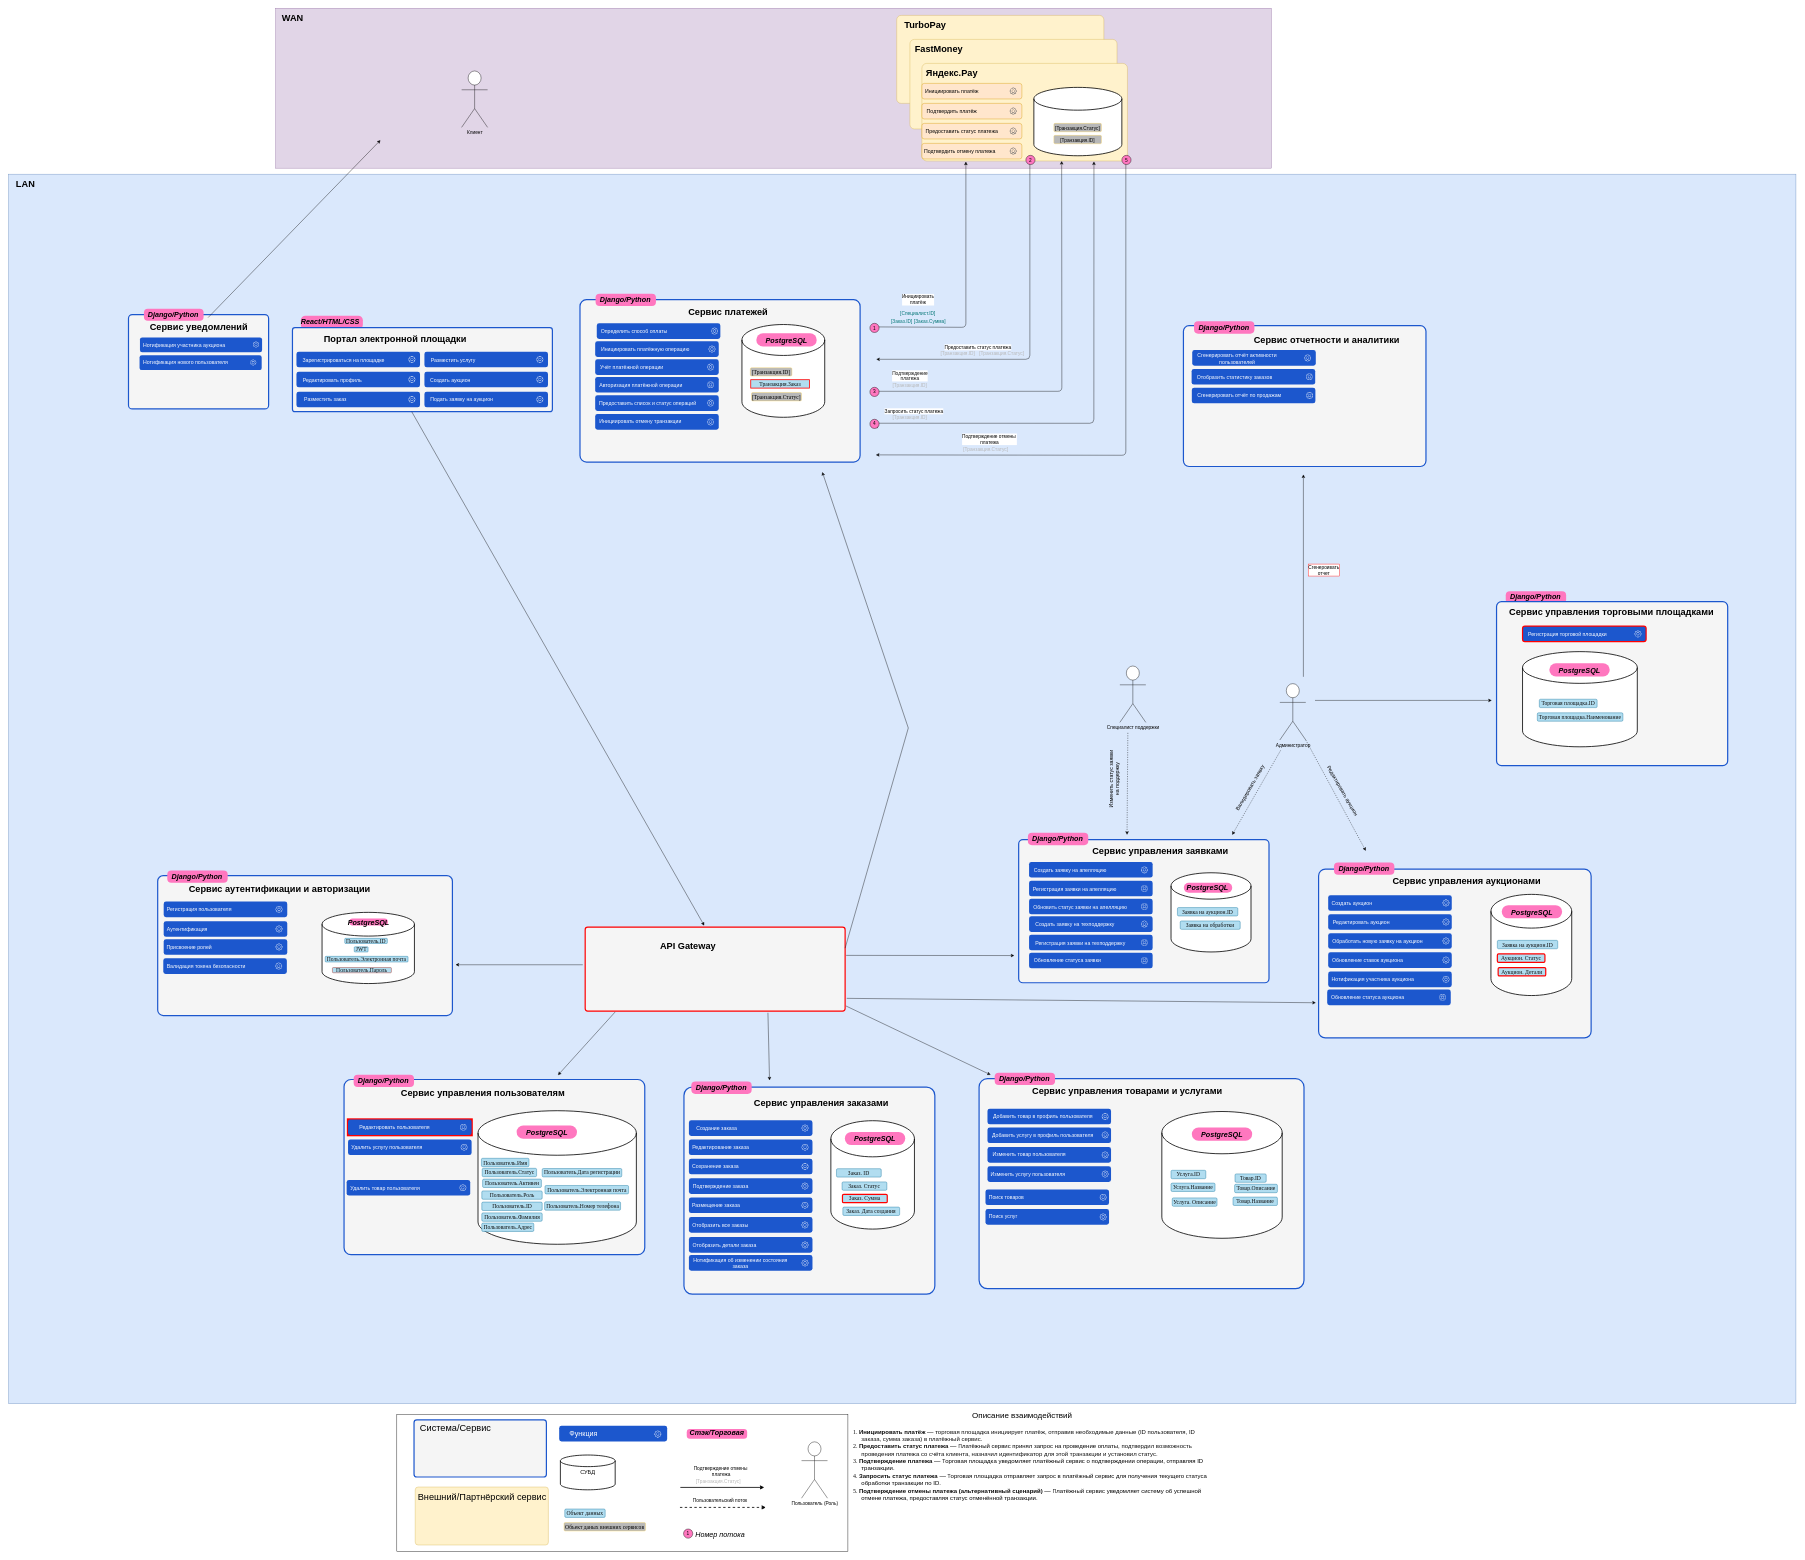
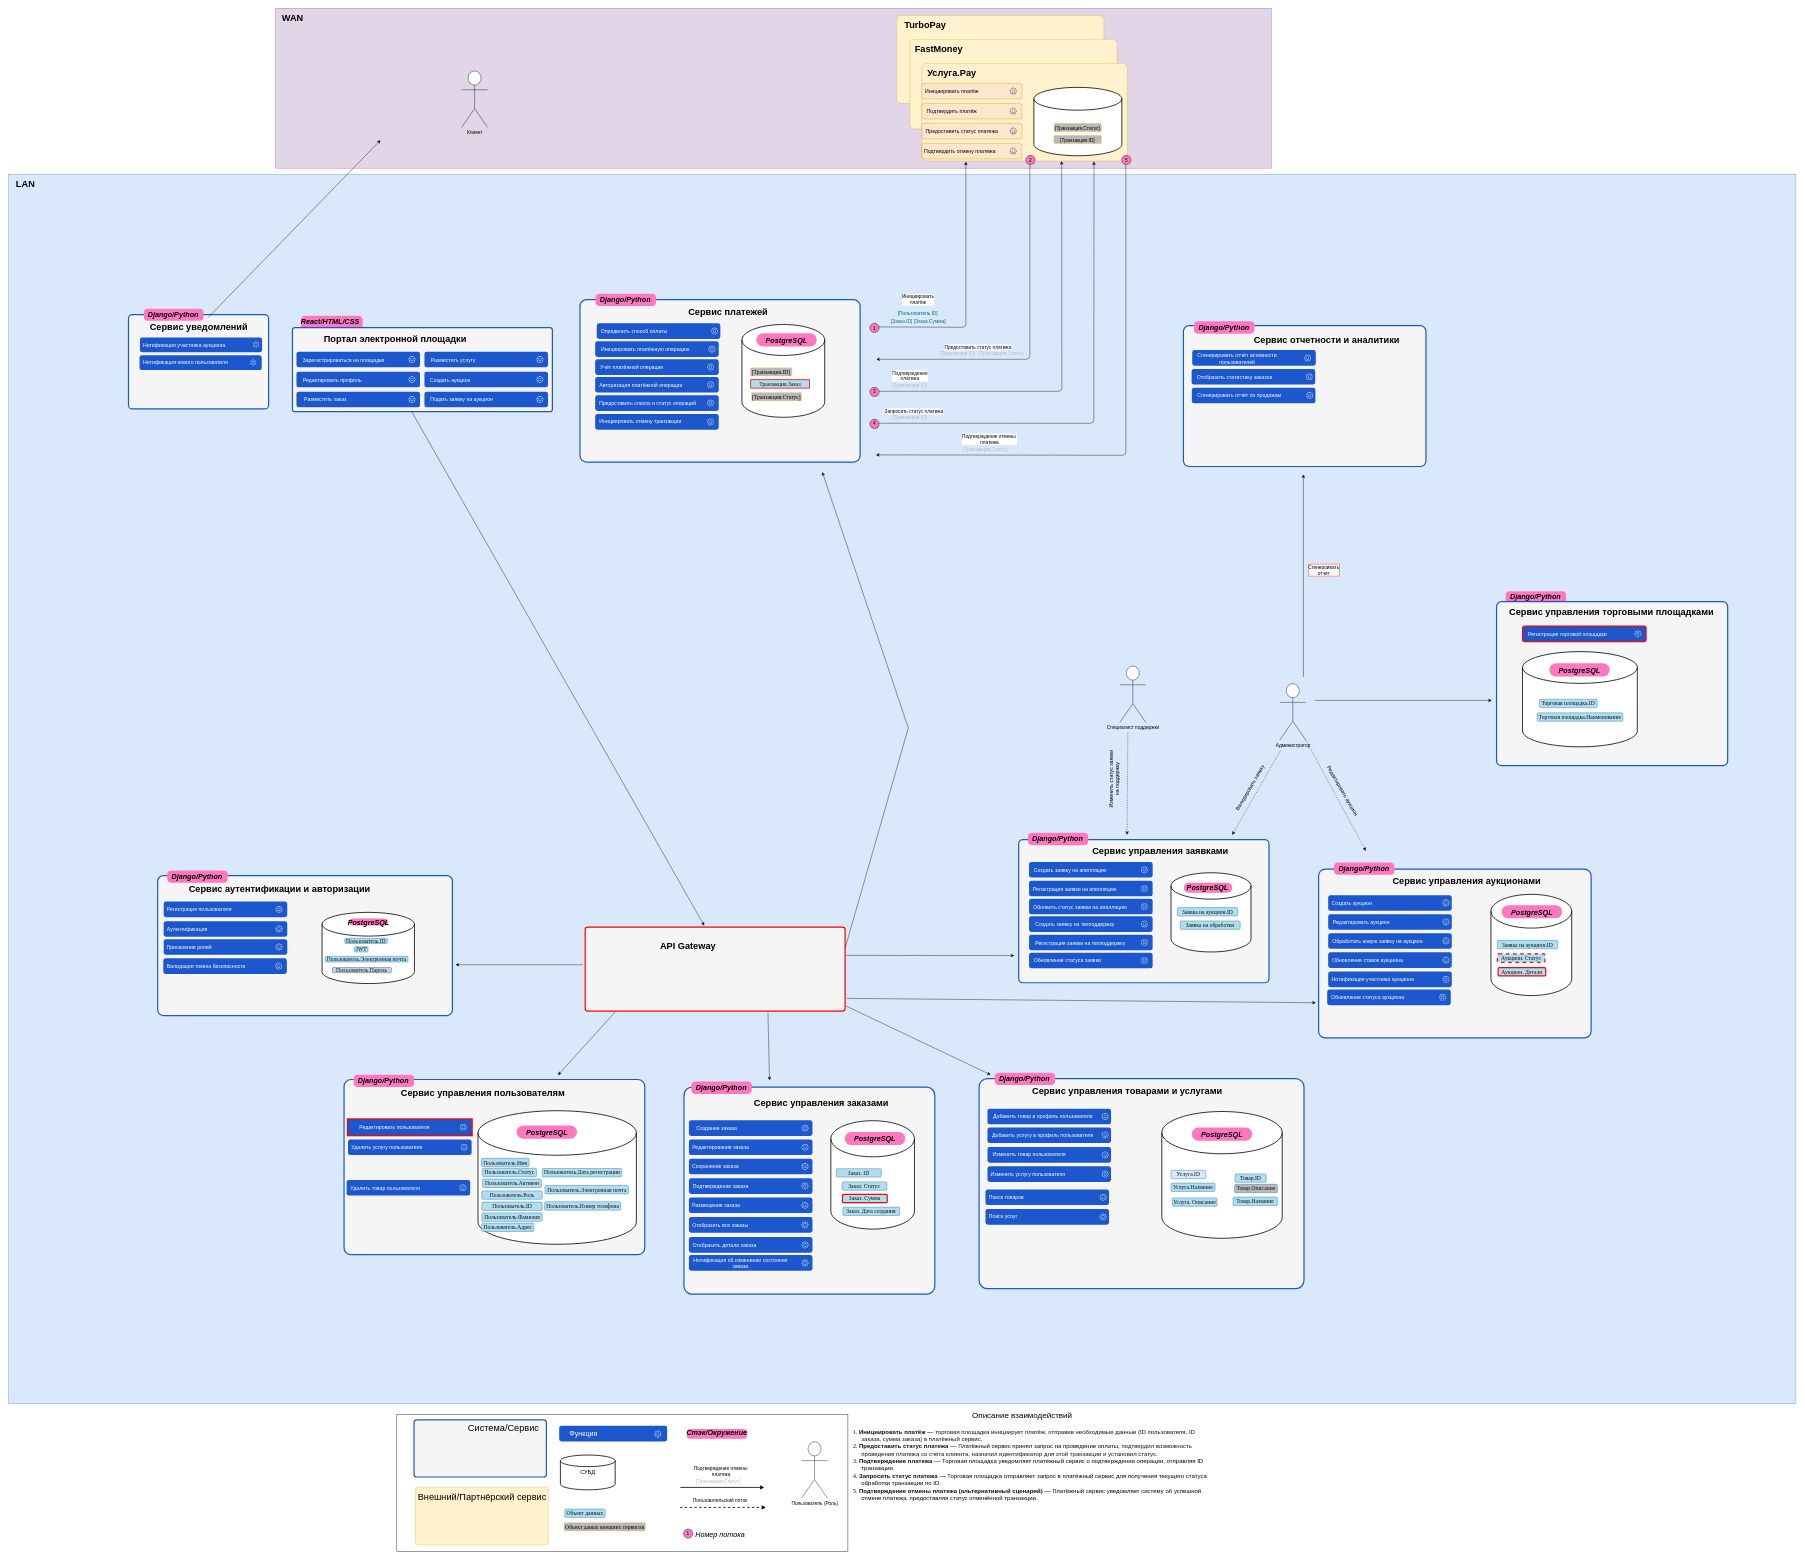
(952, 73) -> (952, 73)
(918, 313) -> (918, 313)
(1521, 958) -> (1521, 958)
(1188, 1175) -> (1188, 1175)
(1256, 1189) -> (1256, 1189)
(455, 1429) -> (503, 1429)
(717, 1433) -> (717, 1433)
